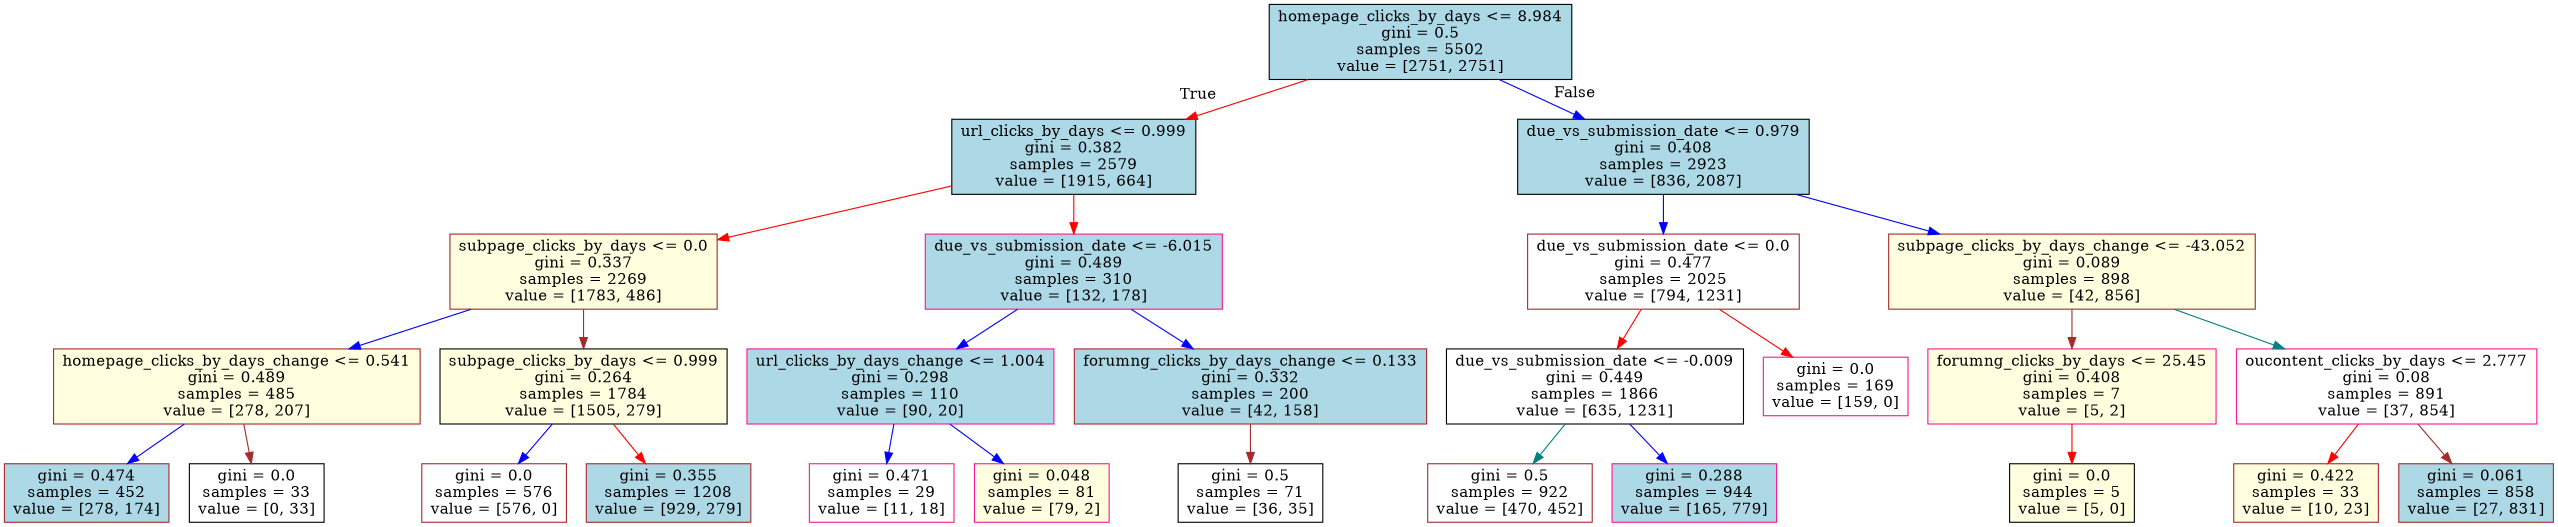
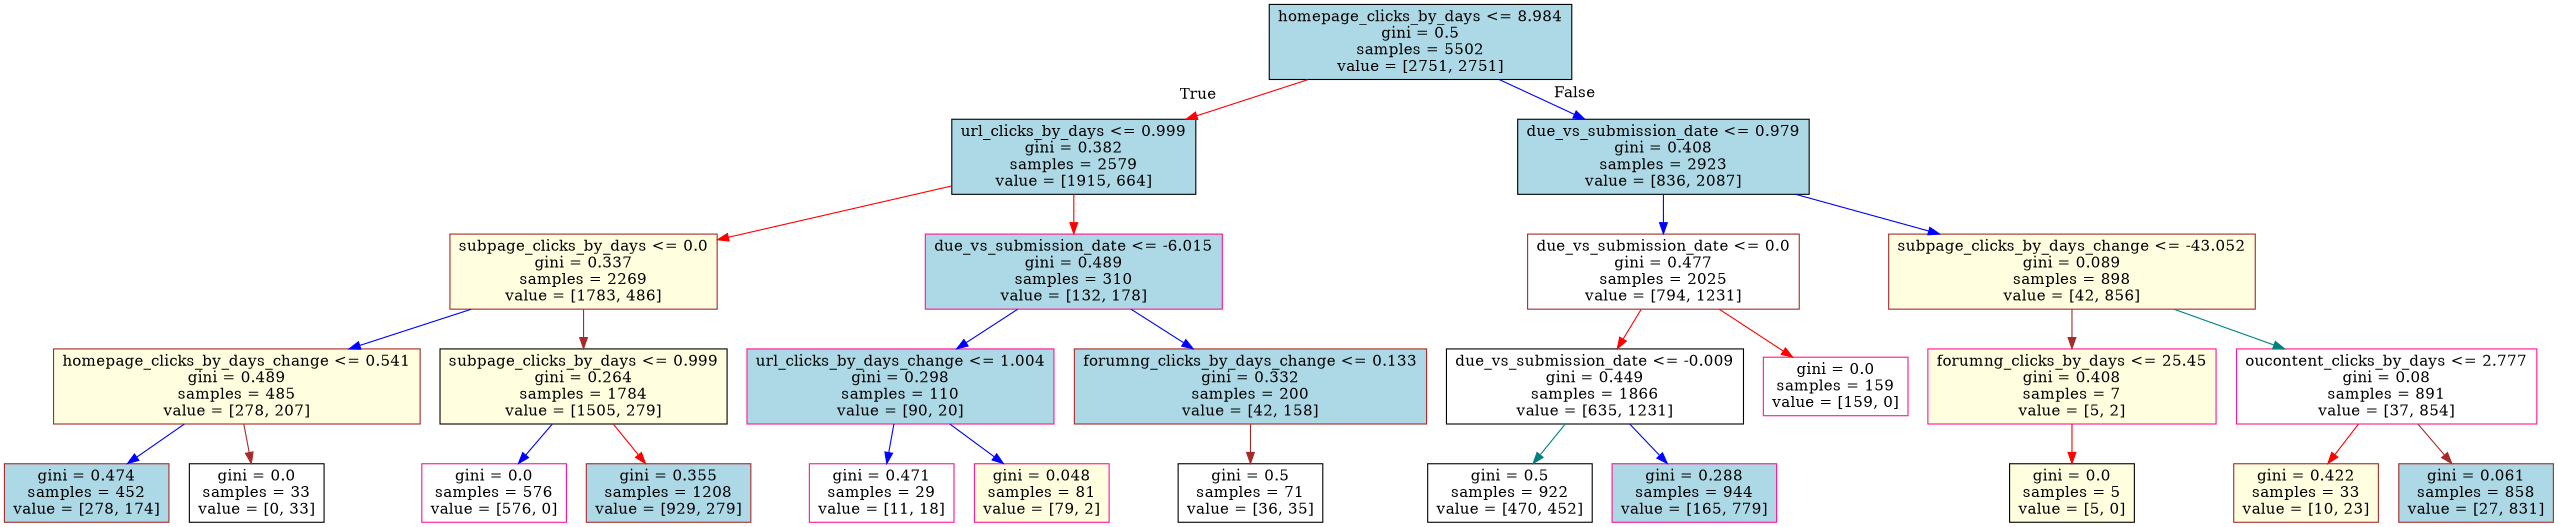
(1836, 386) -> (1836, 386)
(494, 493) -> (494, 493)
(1510, 493) -> (1510, 493)
